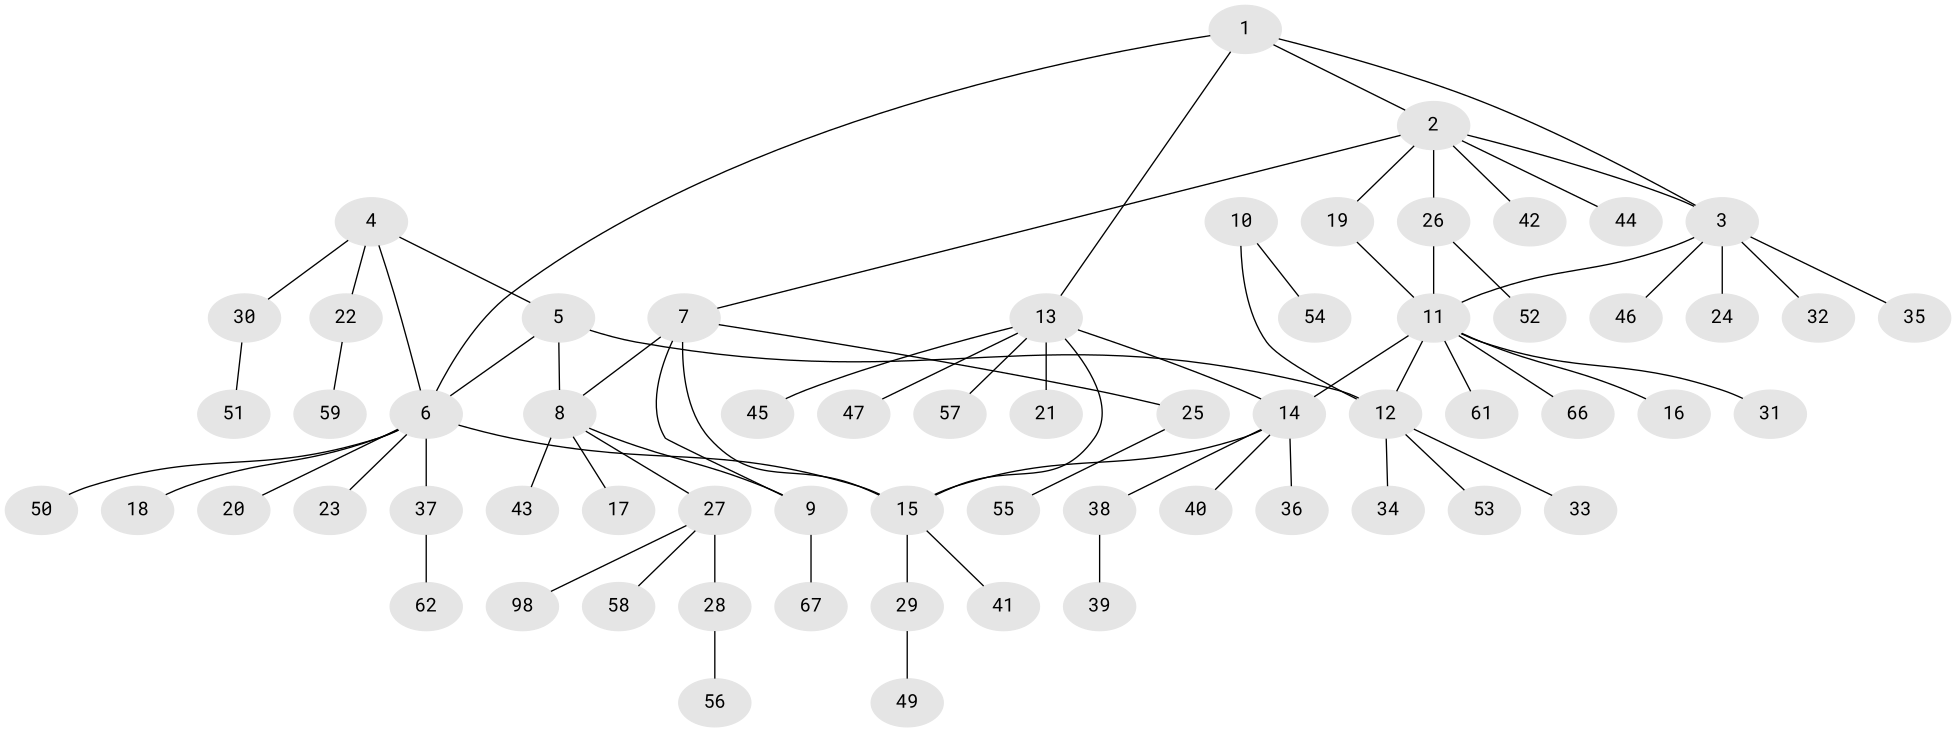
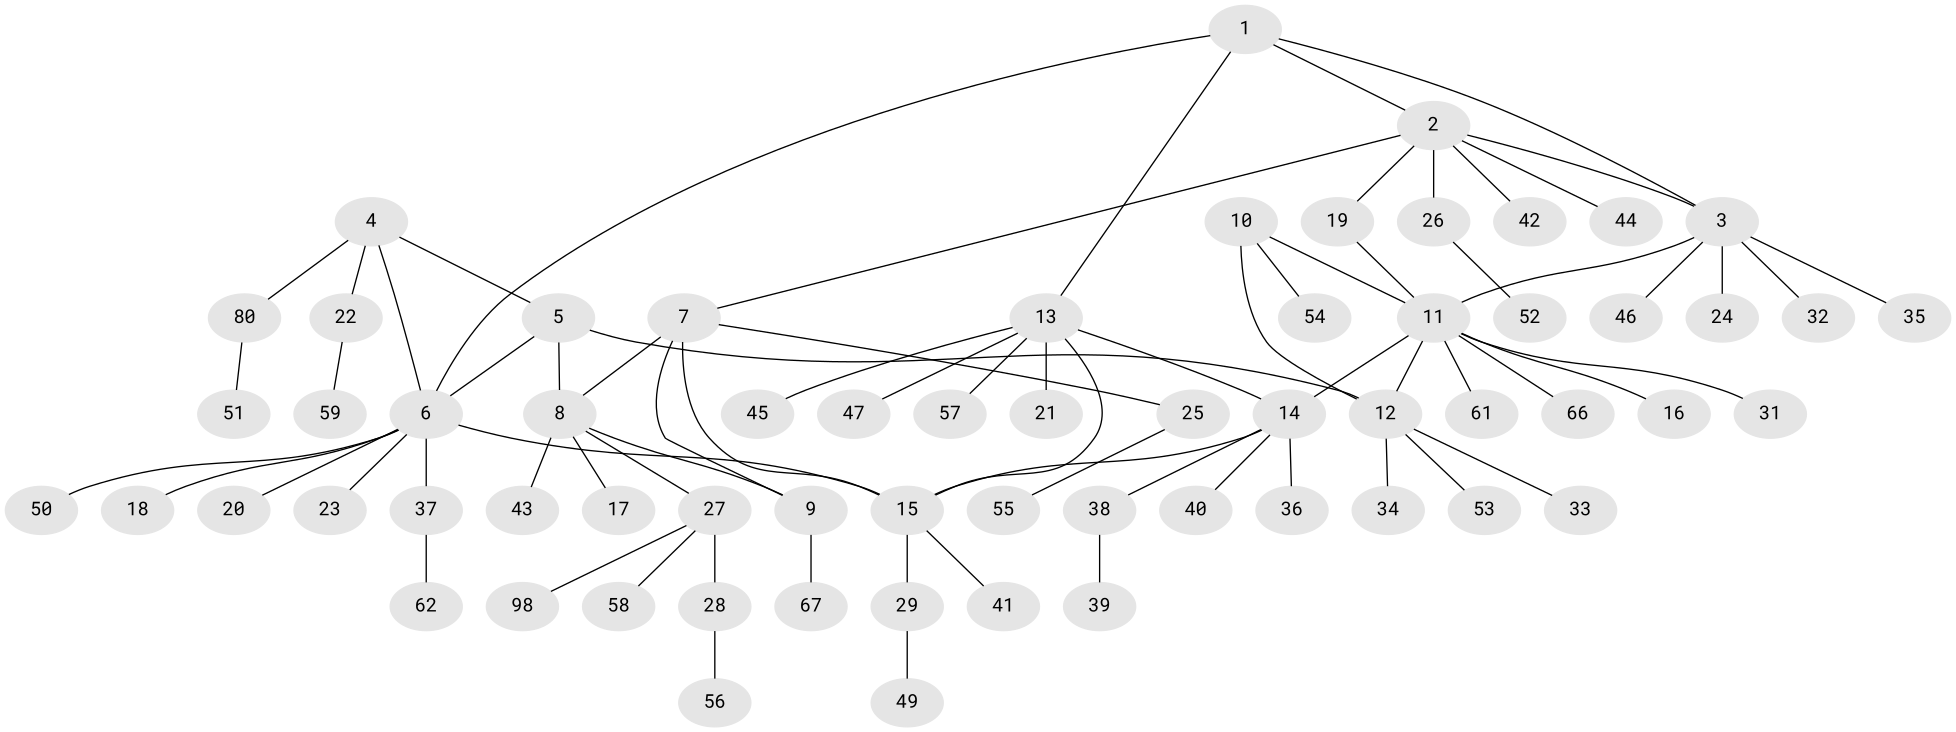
(1434, 270) -> (1337, 270)
(245, 318) -> (245, 318)
